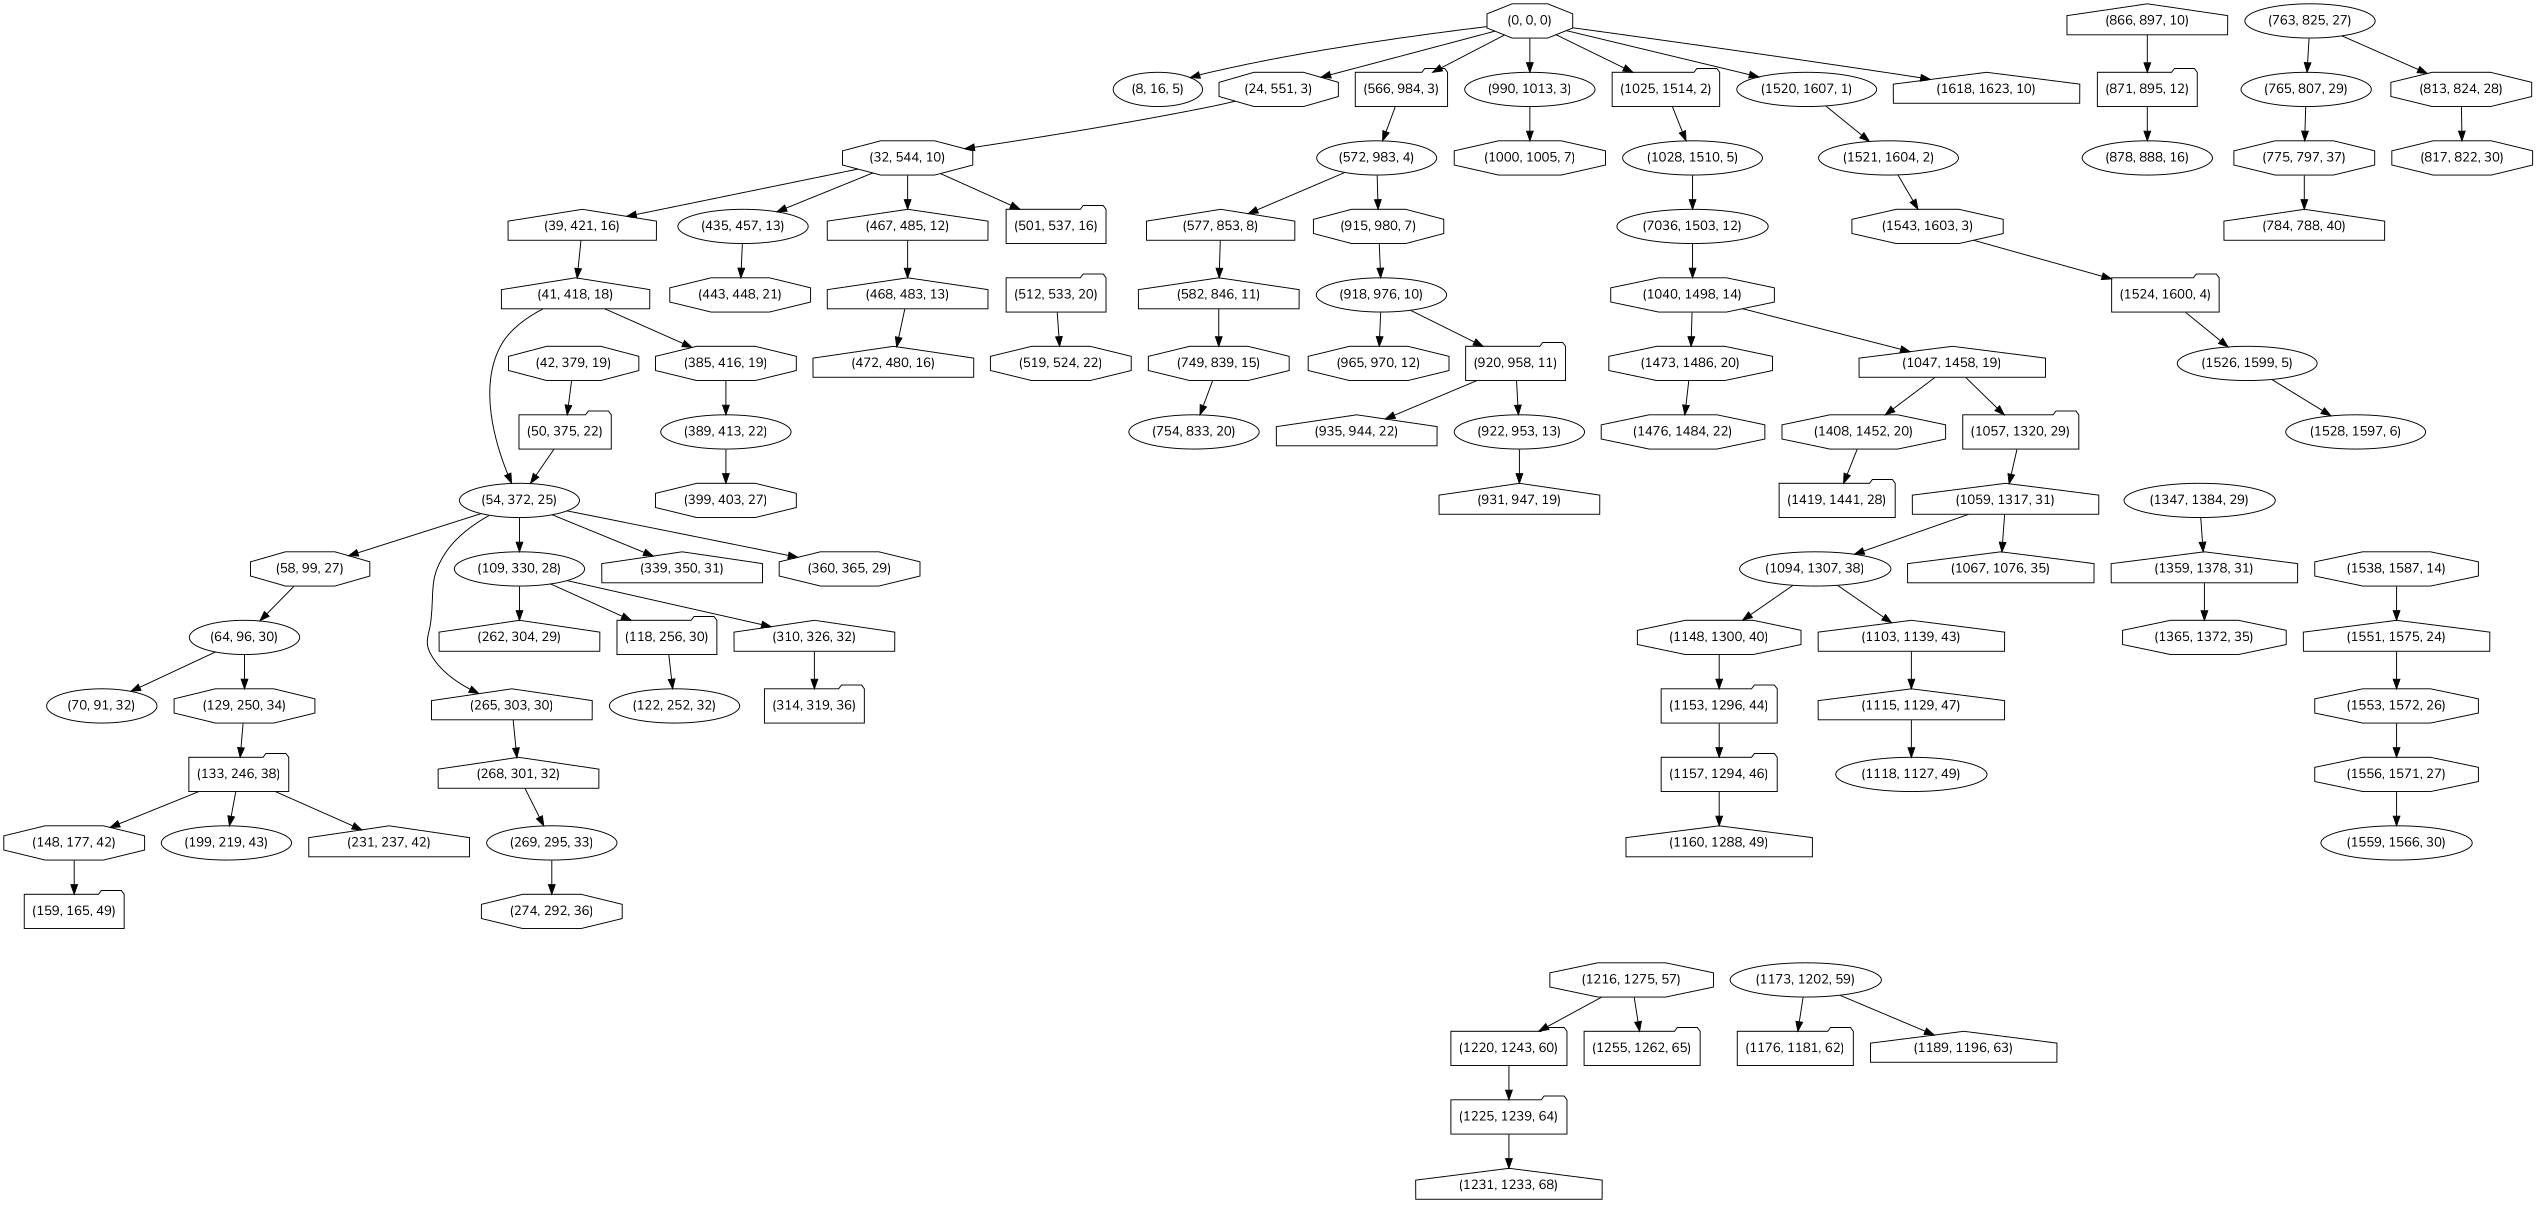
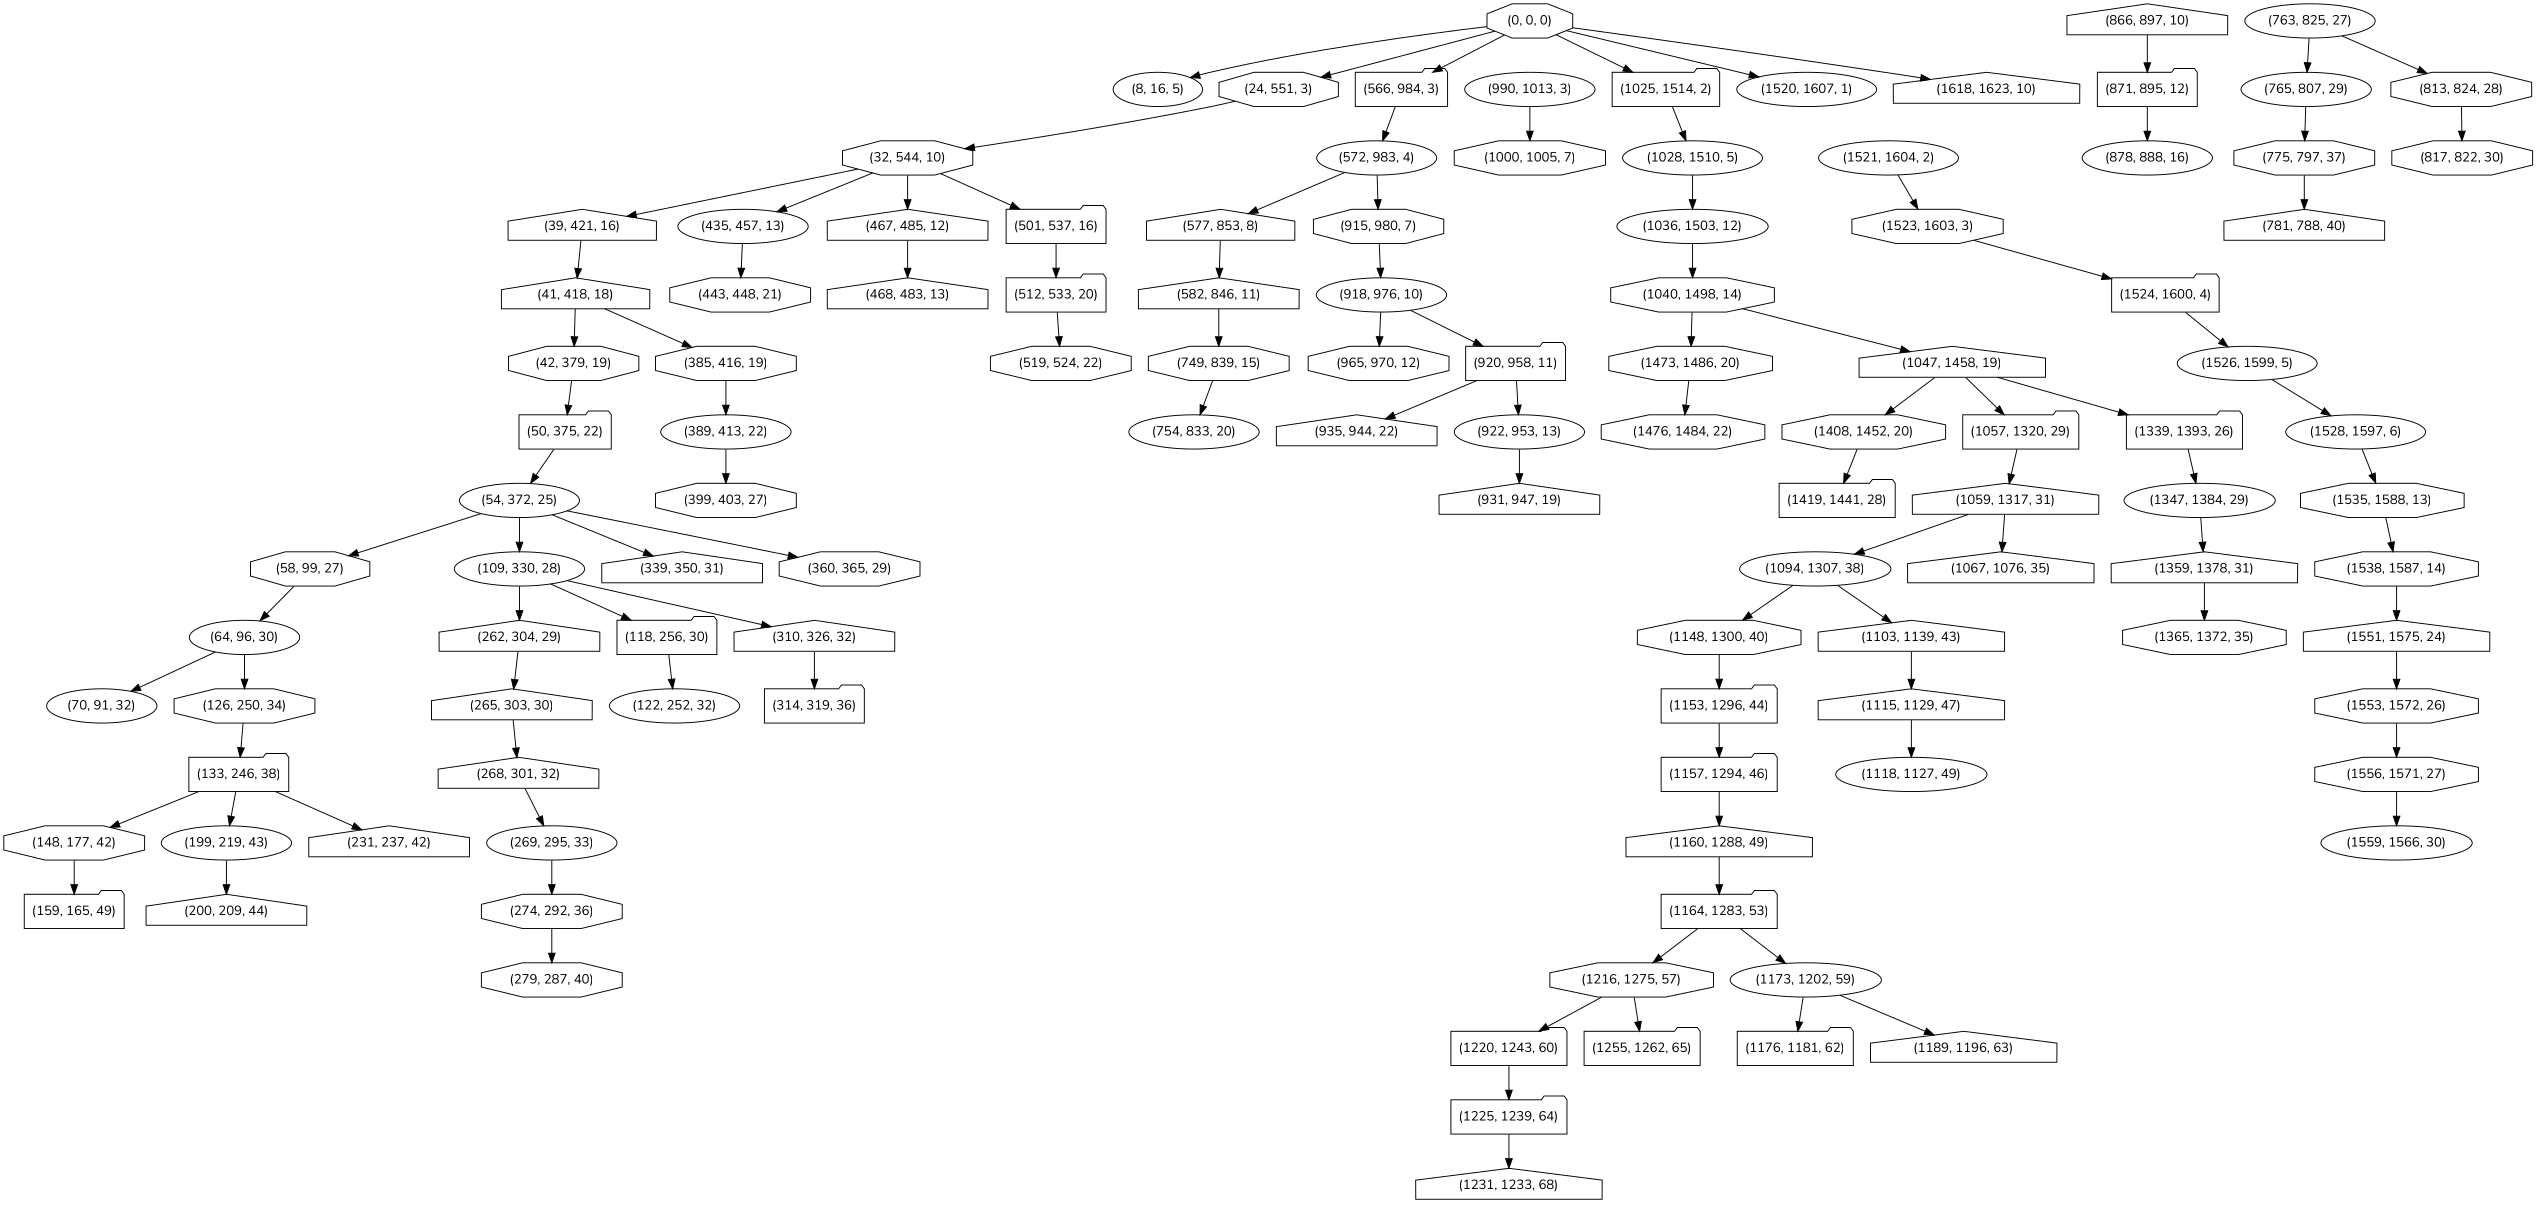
(1530, 51) -> none
(1844, 121) -> none
(1693, 226) -> (1693, 226)
(1928, 226) -> (1928, 226)
(2304, 226) -> (2304, 226)
none -> (1056, 256)
(893, 363) -> none
(490, 382) -> (575, 323)
none -> (2184, 432)
none -> (2382, 500)
(432, 600) -> (516, 666)
(245, 706) -> (245, 706)
none -> (226, 911)
none -> (1719, 911)
none -> (552, 980)
